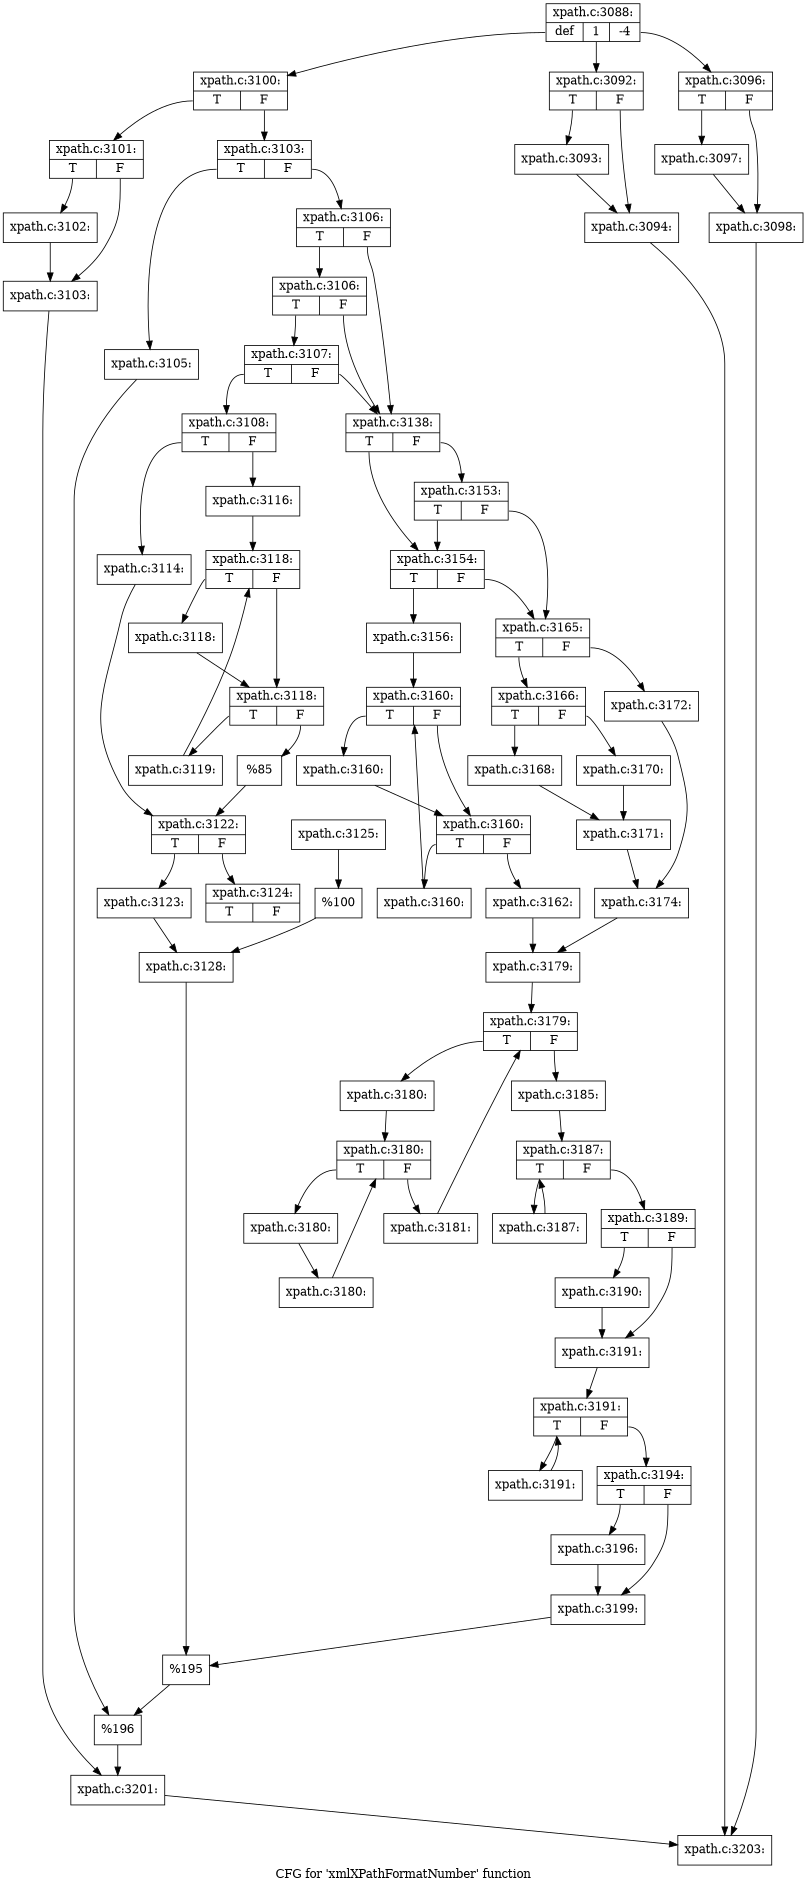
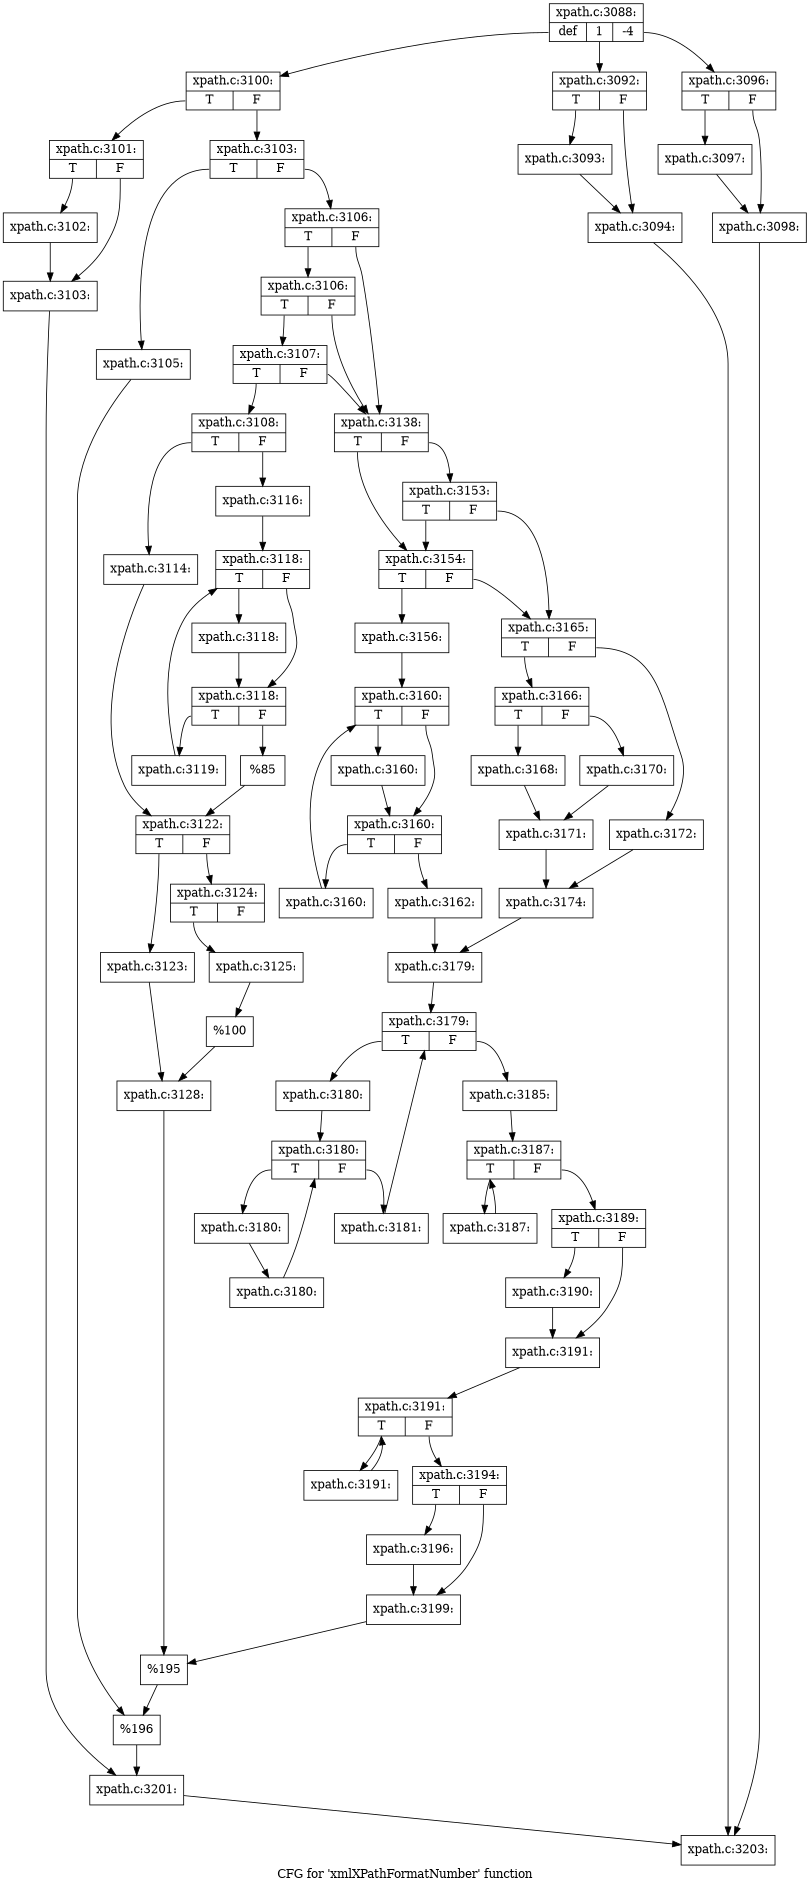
none -> (198, 937)
